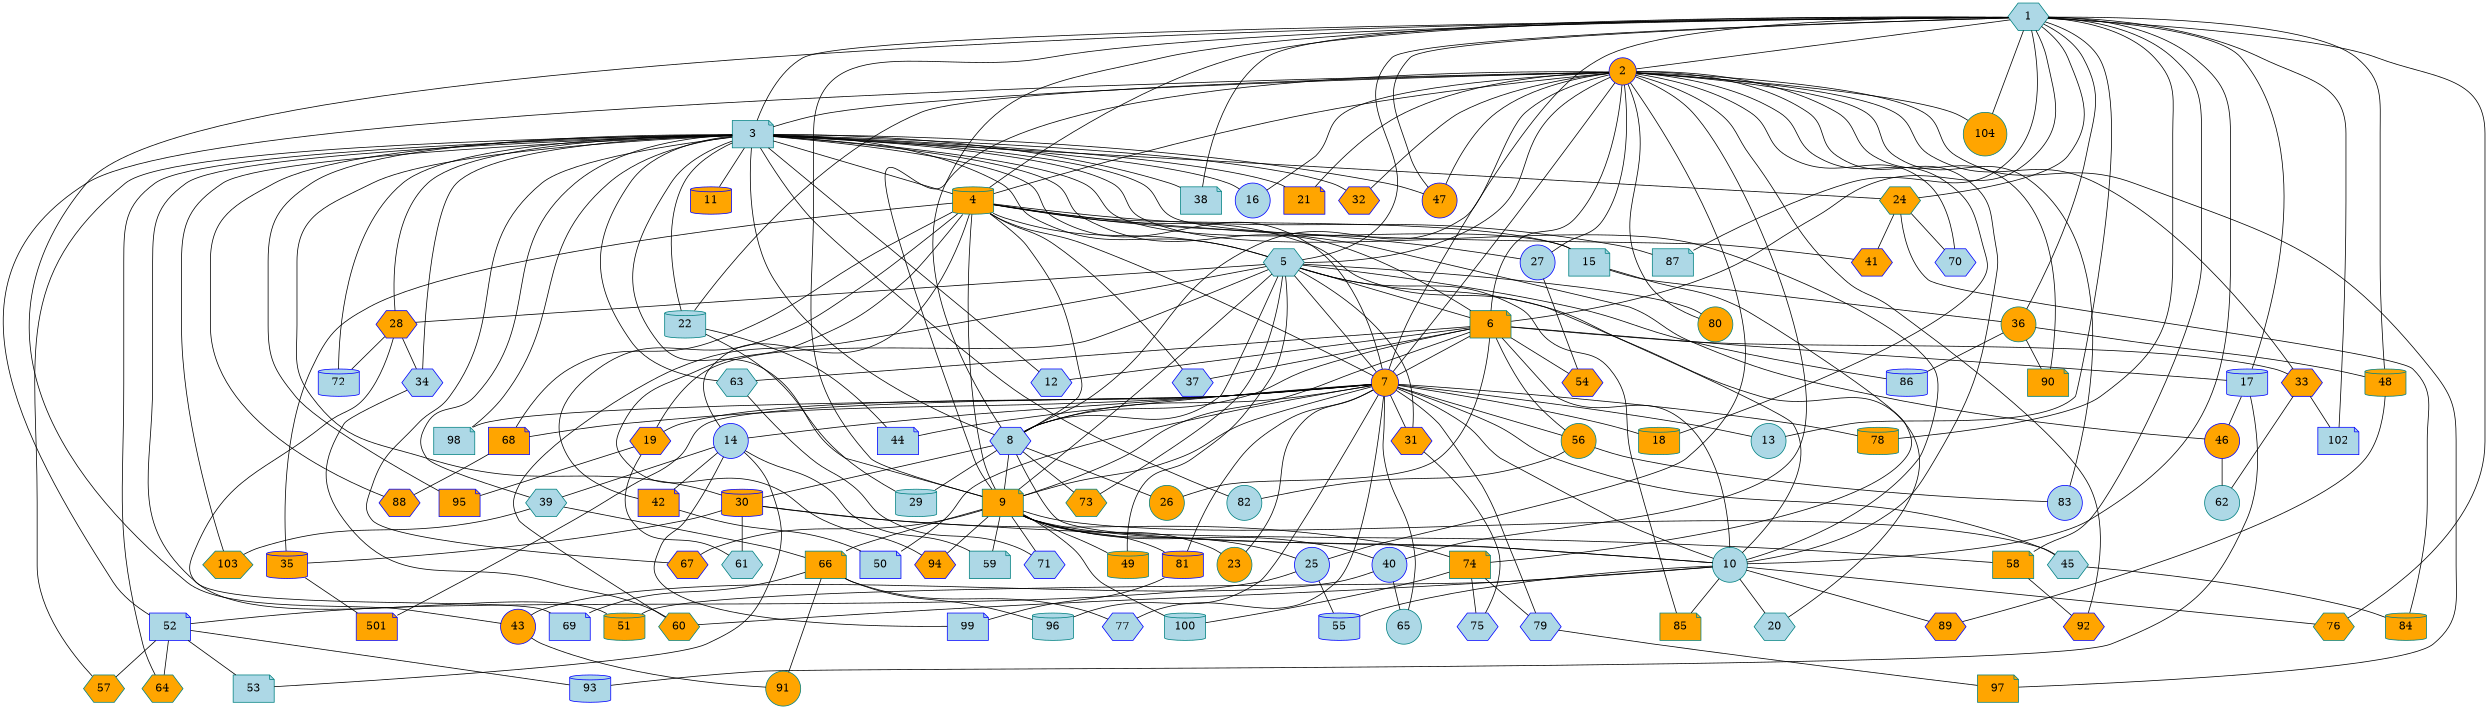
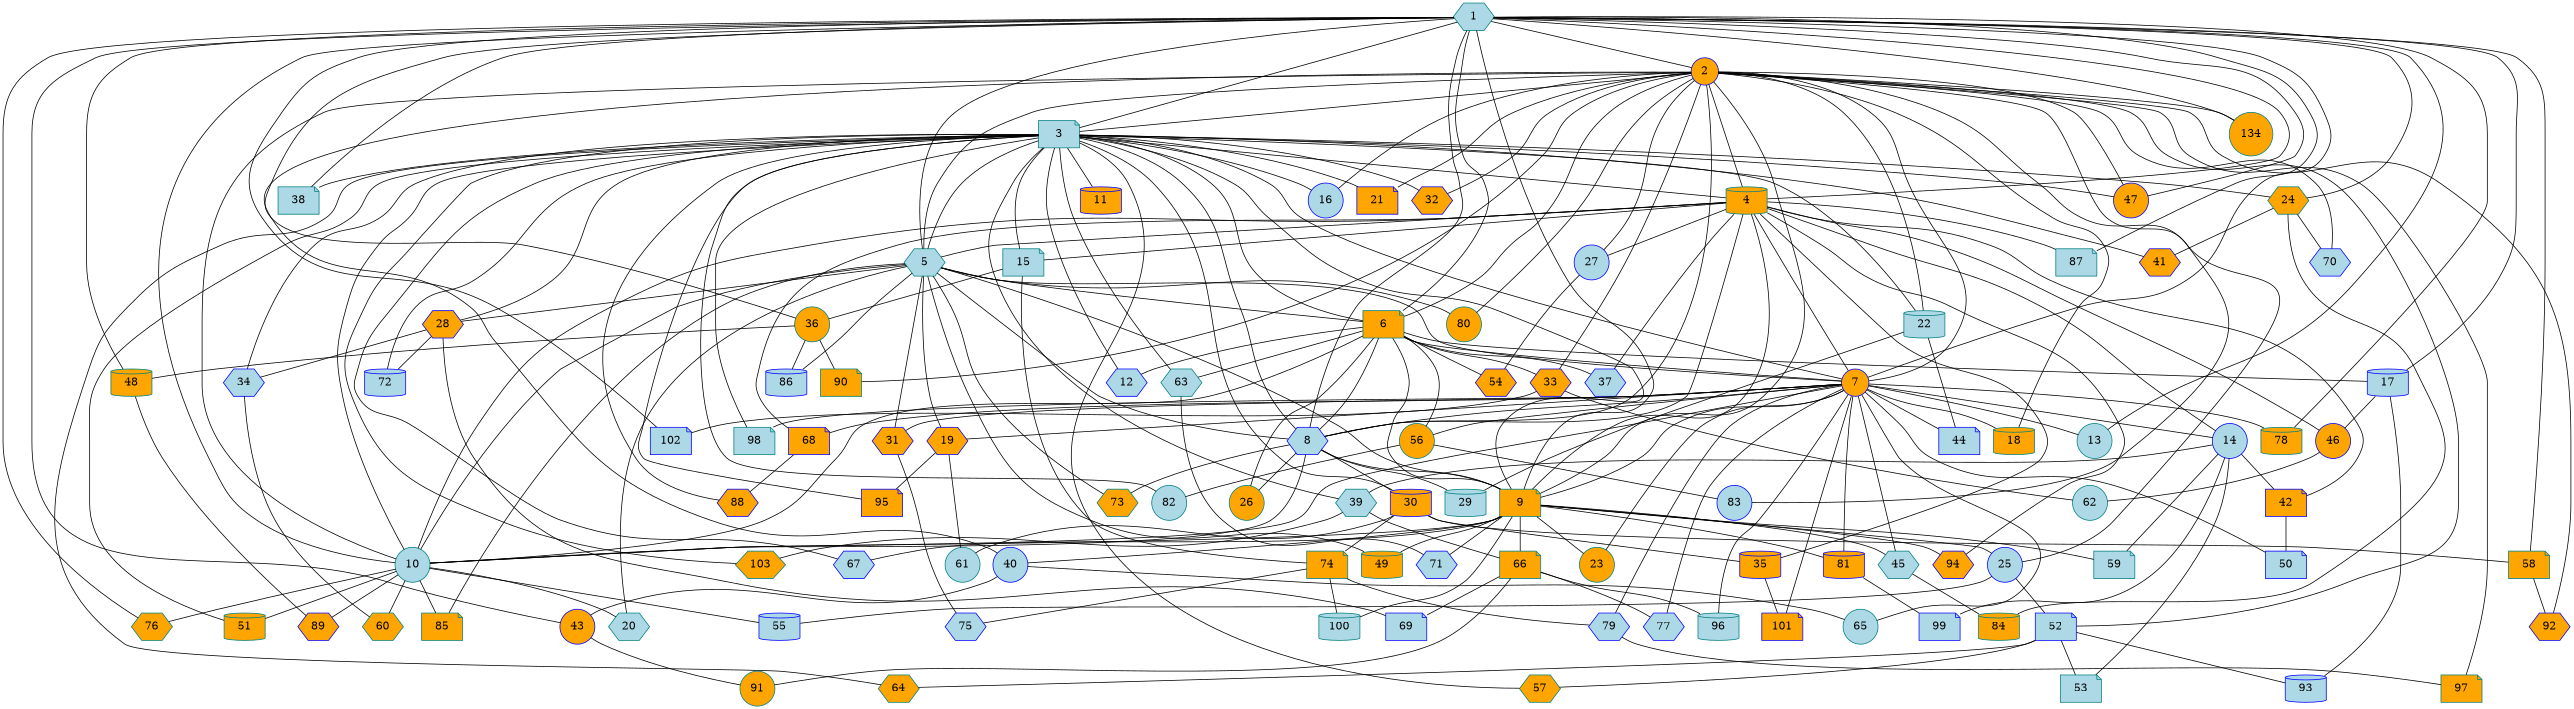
(1985, 134) -> (2251, 134)
(718, 355) -> (633, 330)
(687, 565) -> (854, 565)
(742, 565) -> (963, 565)
(377, 627) -> (1782, 627)
